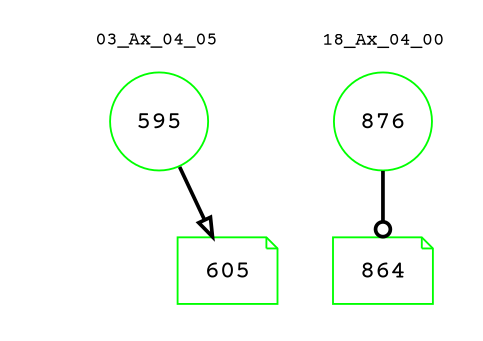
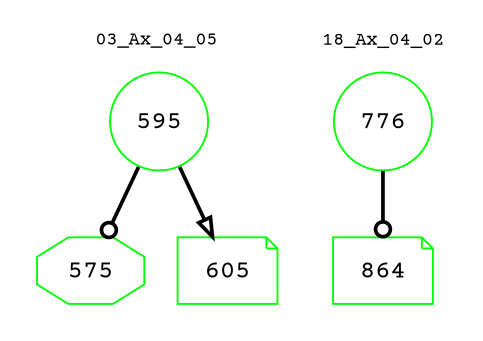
(384, 40) -> (384, 40)
(383, 121) -> (383, 121)
none -> (91, 271)
